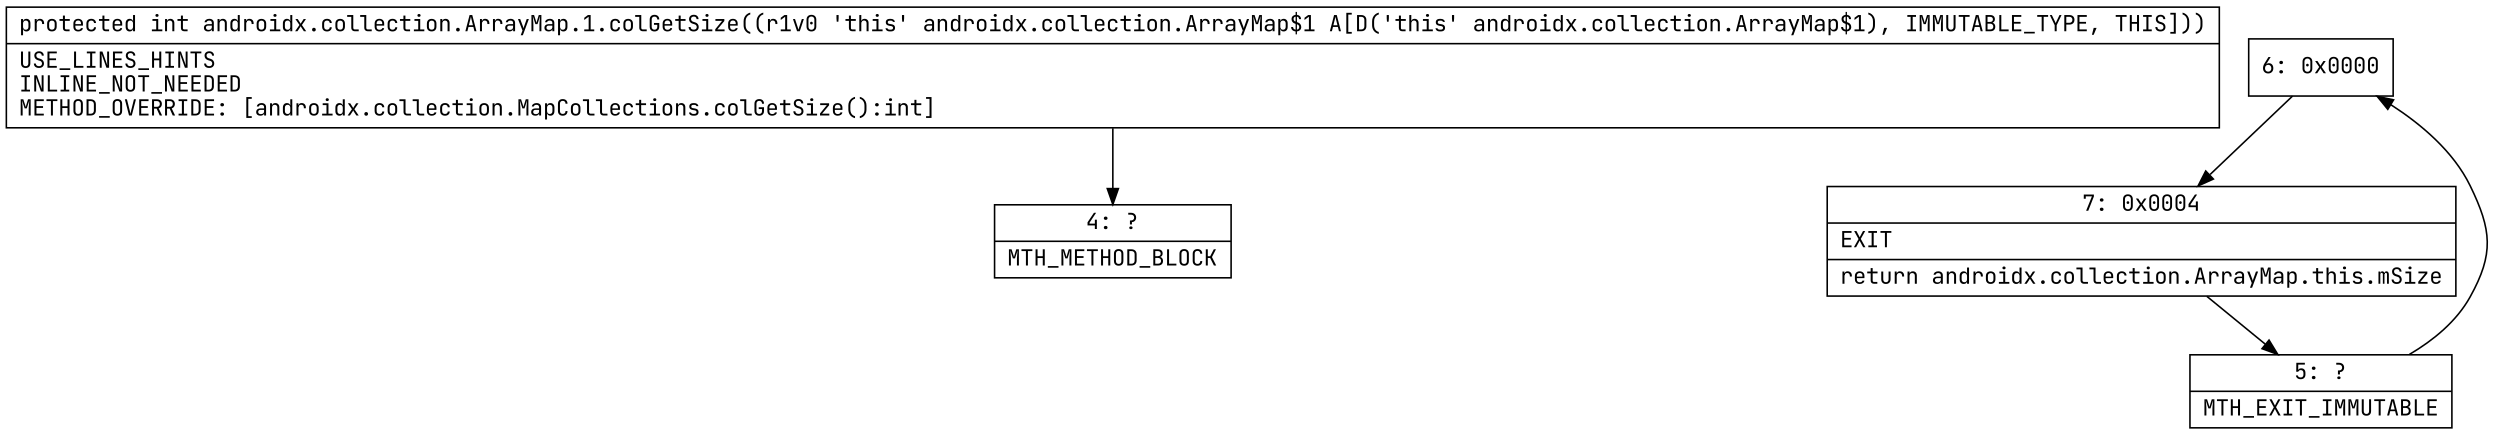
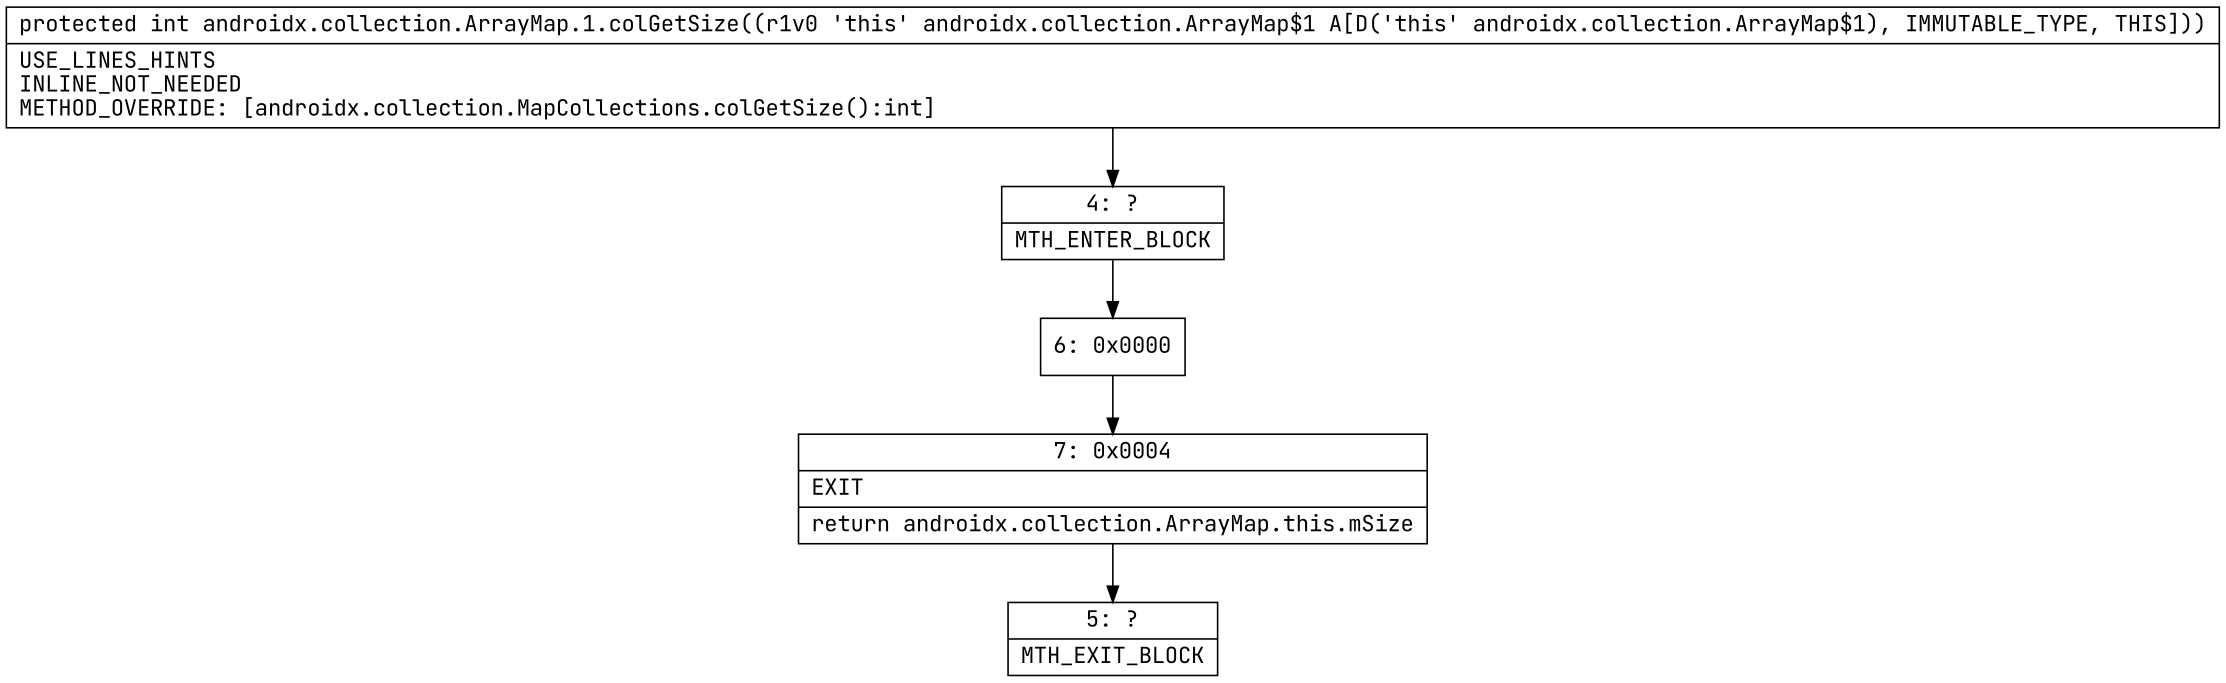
(2485, 227) -> (1113, 281)
(1113, 259) -> (1113, 241)
(2321, 409) -> (1113, 656)
